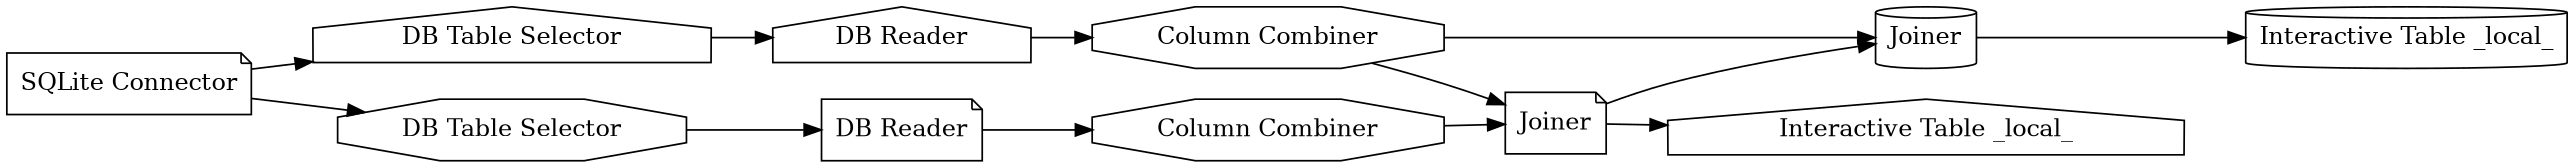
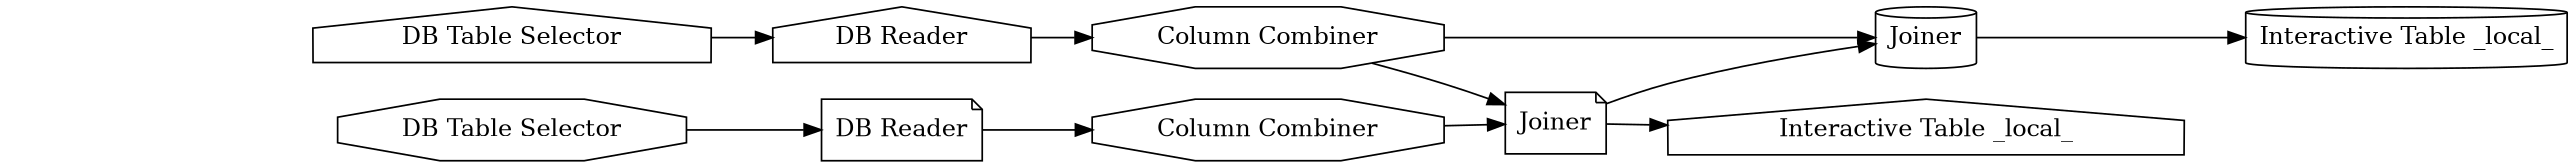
(129, 84) -> none
